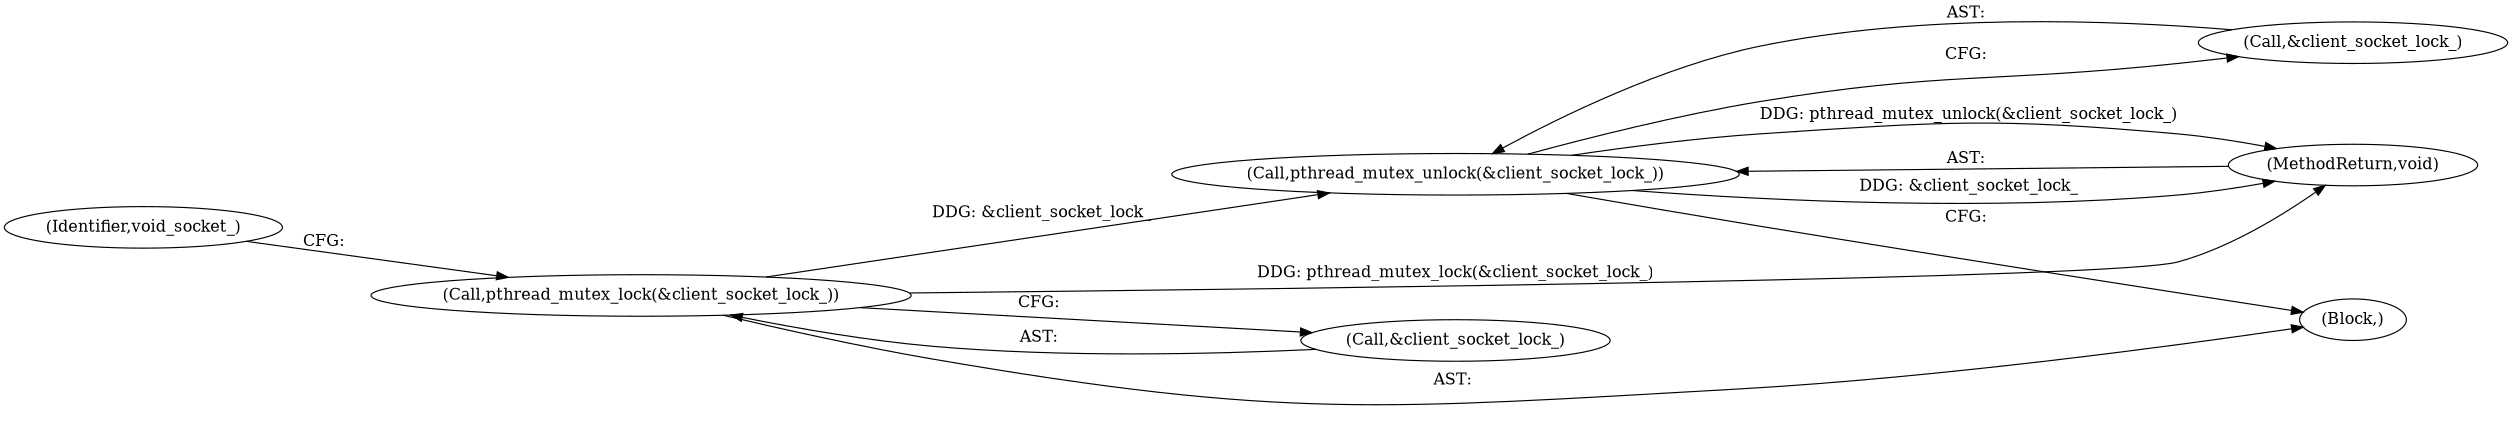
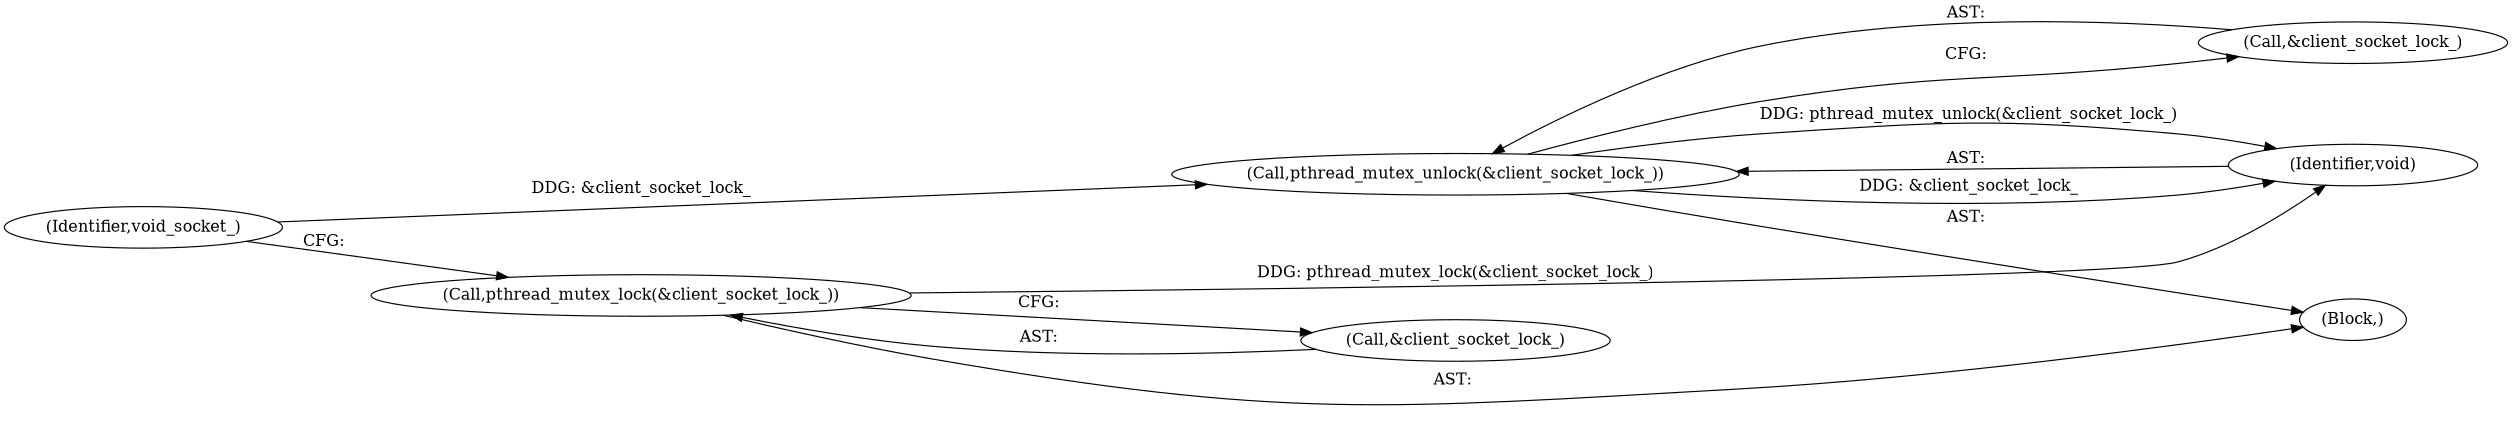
(2353, 165) -> (2353, 165)
(1969, 218) -> (1969, 218)
(1042, 236) -> (736, 203)
